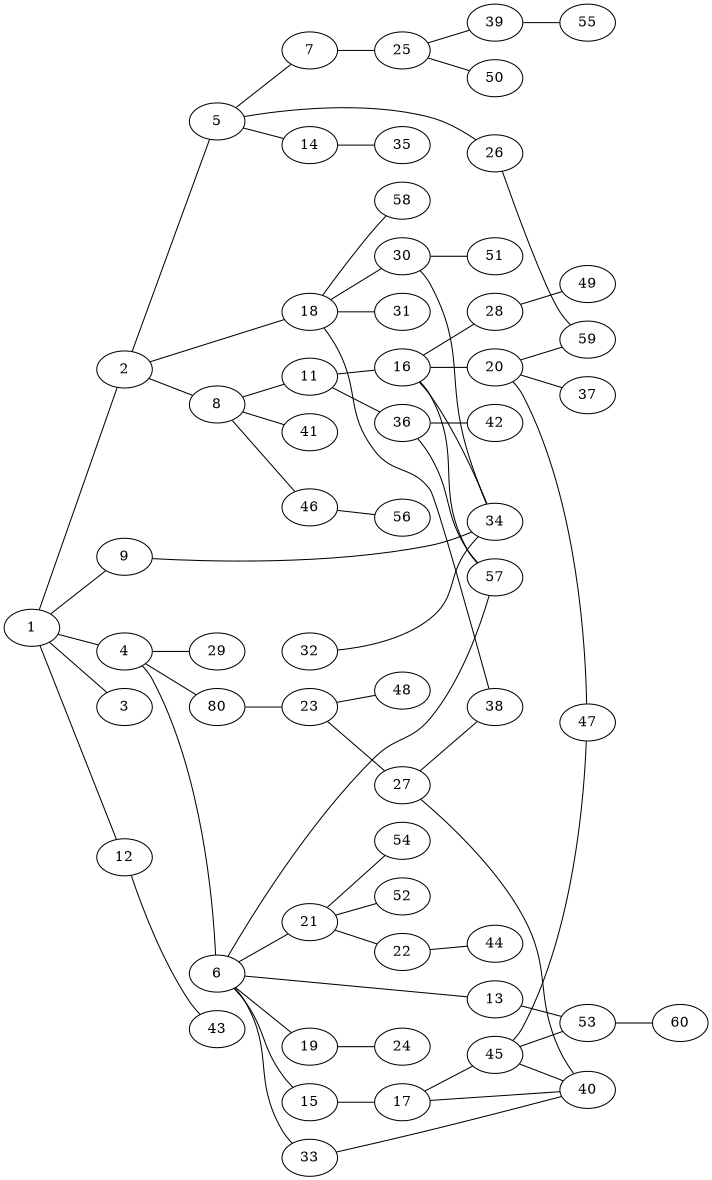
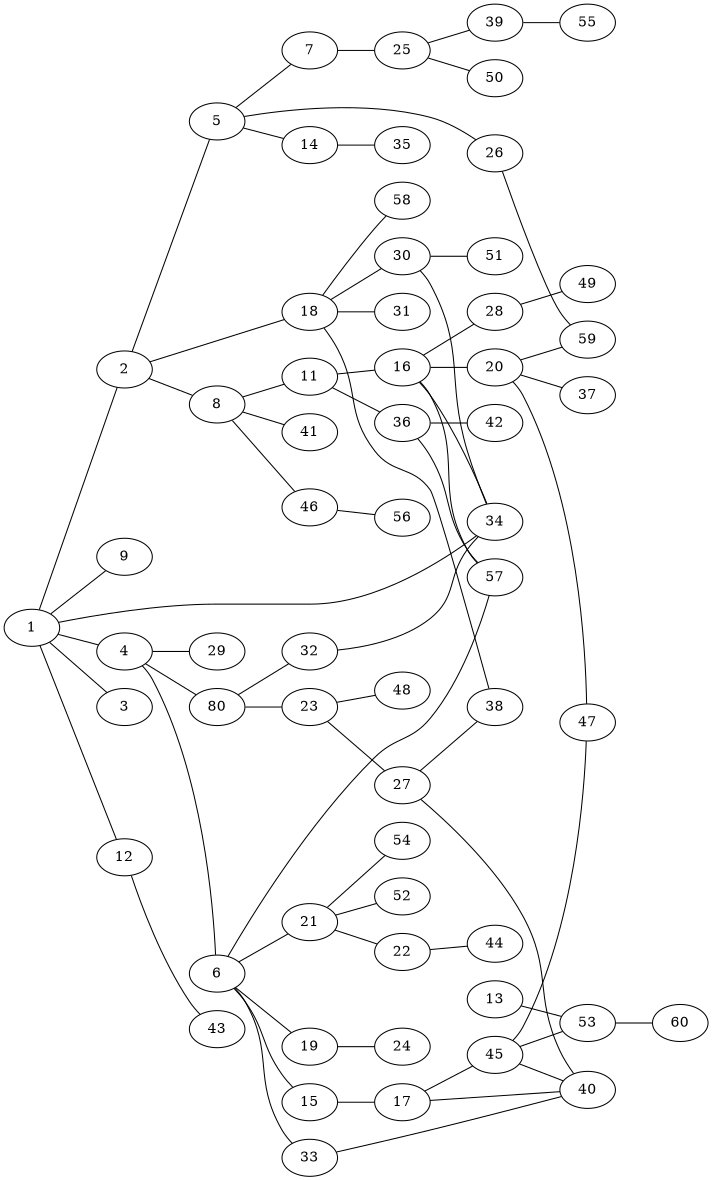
(314, 559) -> (275, 604)
none -> (263, 679)
(356, 986) -> none
